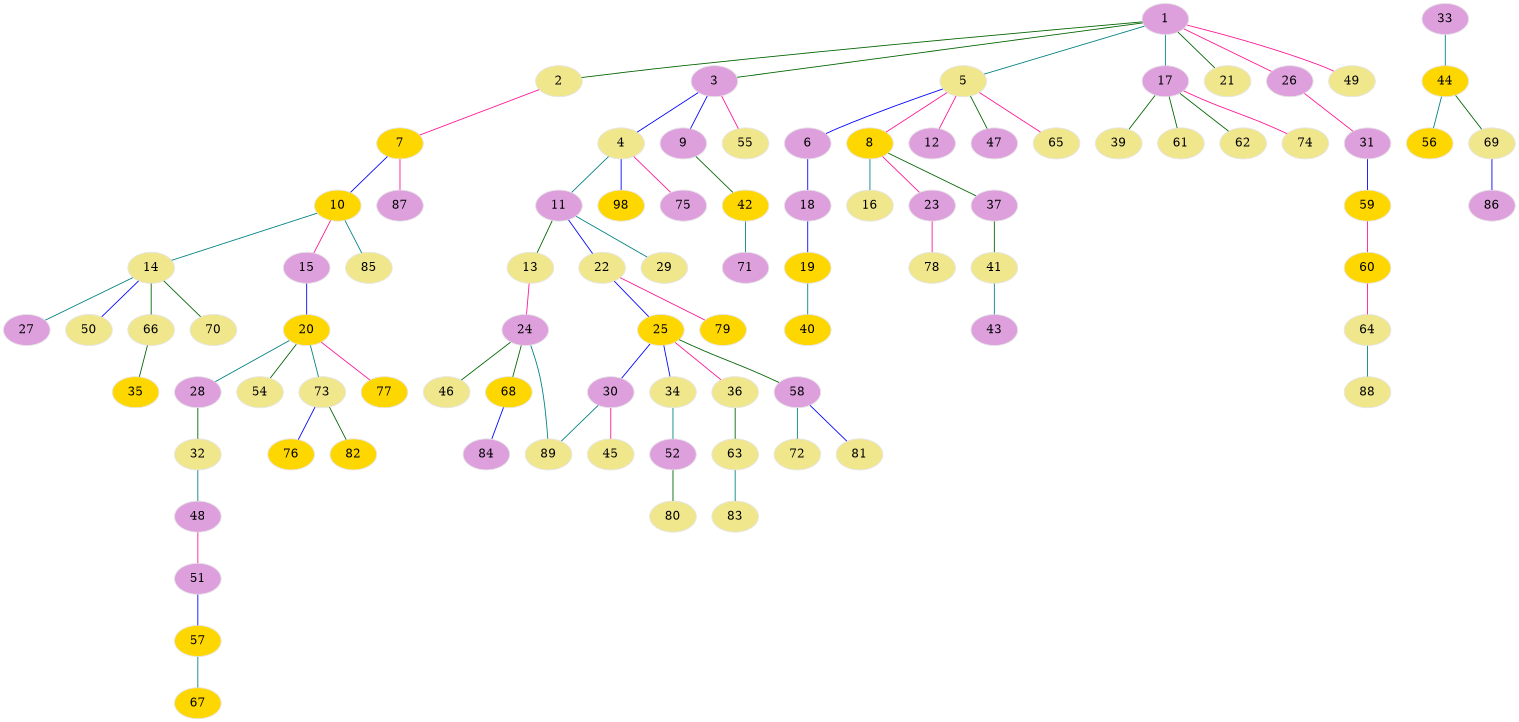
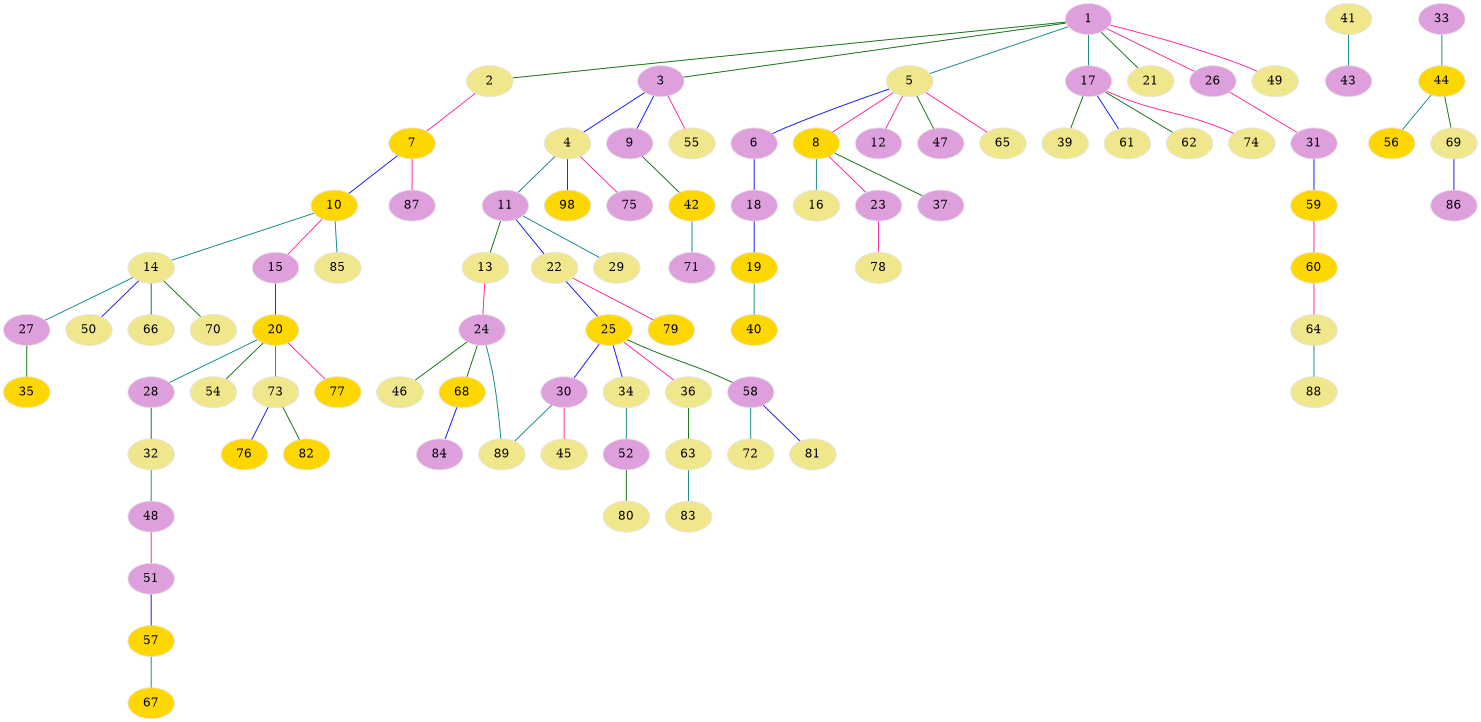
(1173, 112) -> (1108, 112)
(994, 237) -> none
(143, 361) -> (27, 361)
